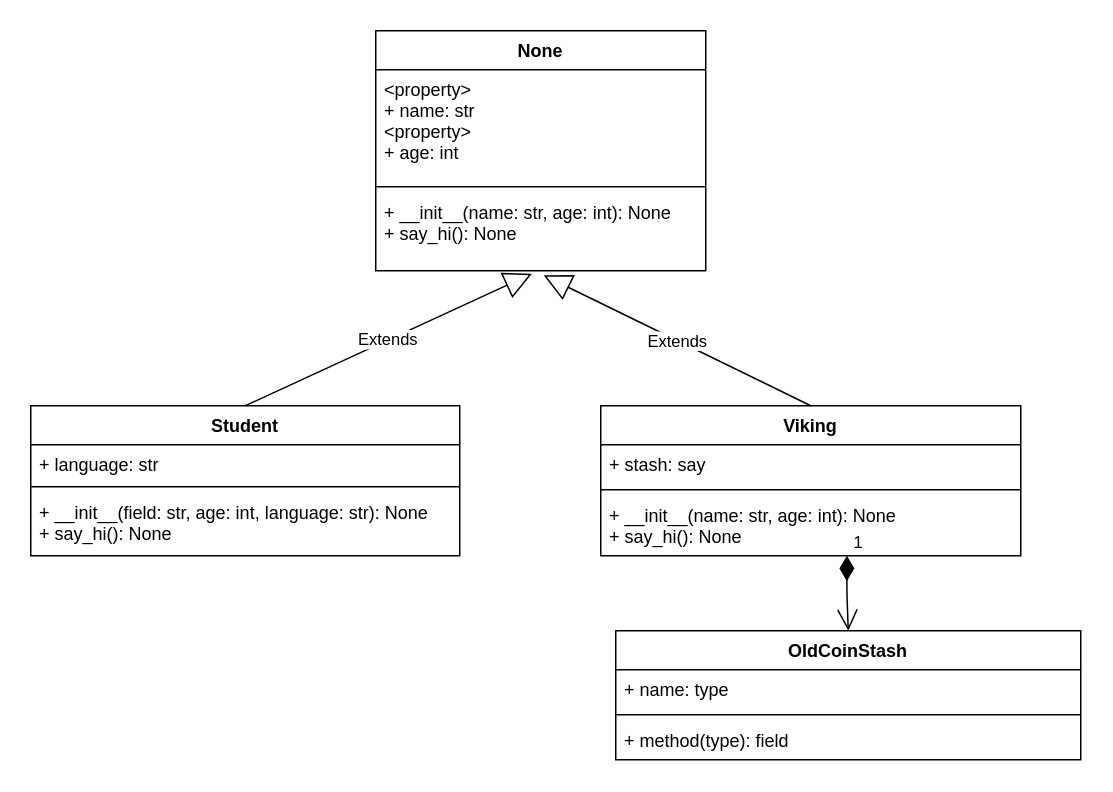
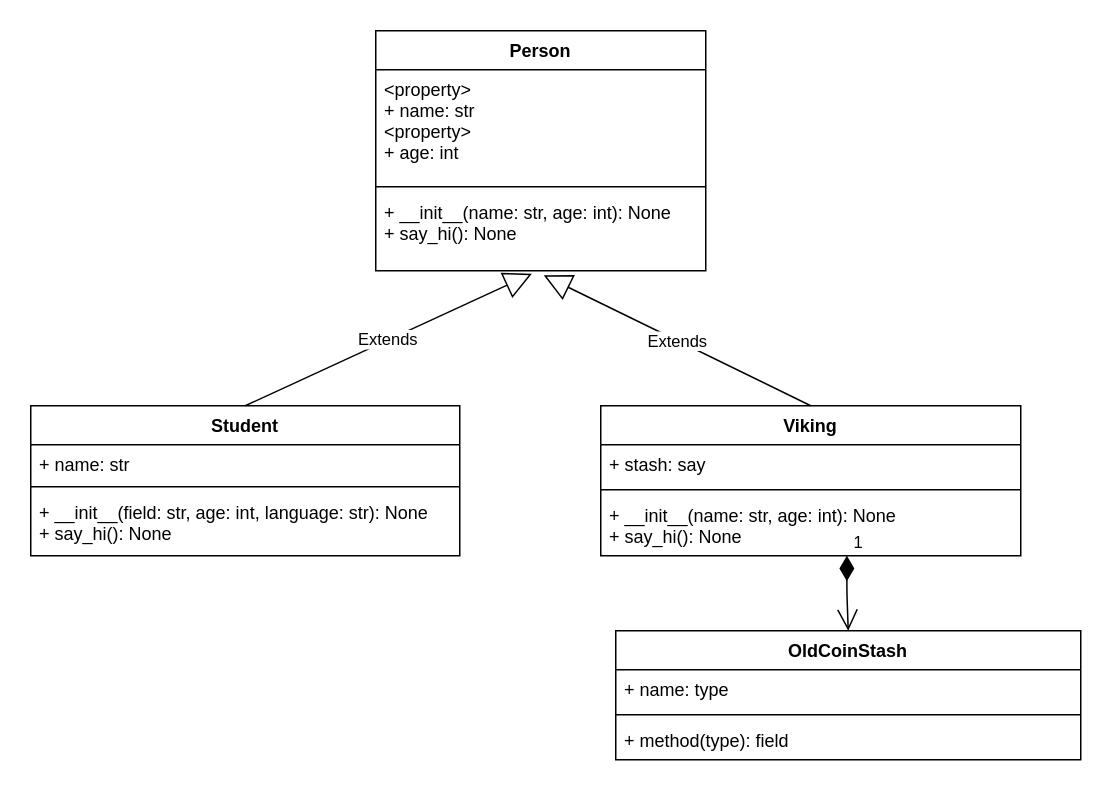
(540, 51) -> (540, 51)
(105, 465) -> (87, 465)
